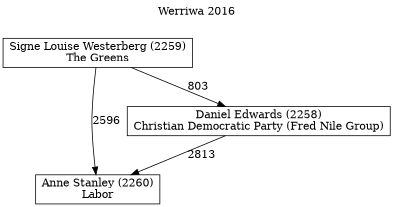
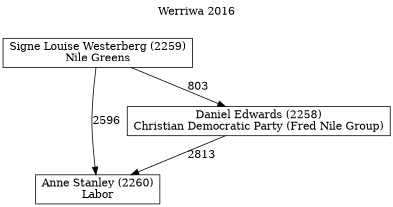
(98, 53) -> (98, 53)
